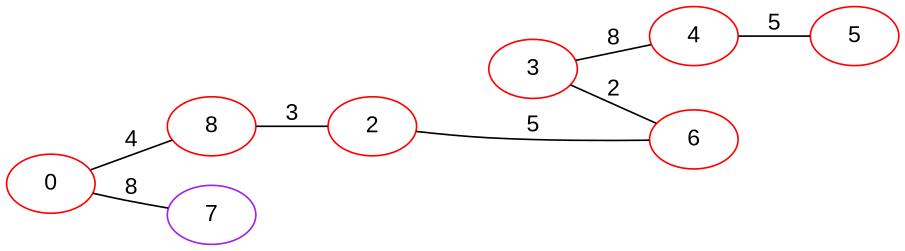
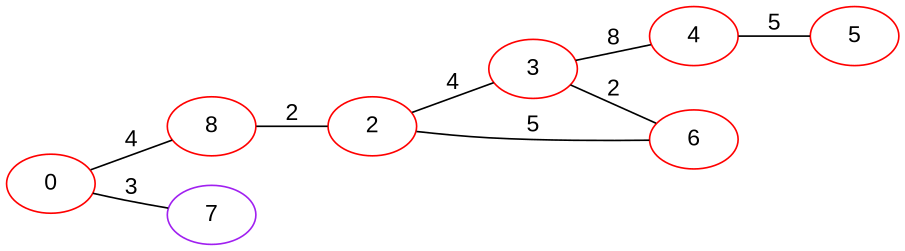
none -> (453, 98)
(292, 114) -> (292, 114)
(131, 188) -> (131, 188)
